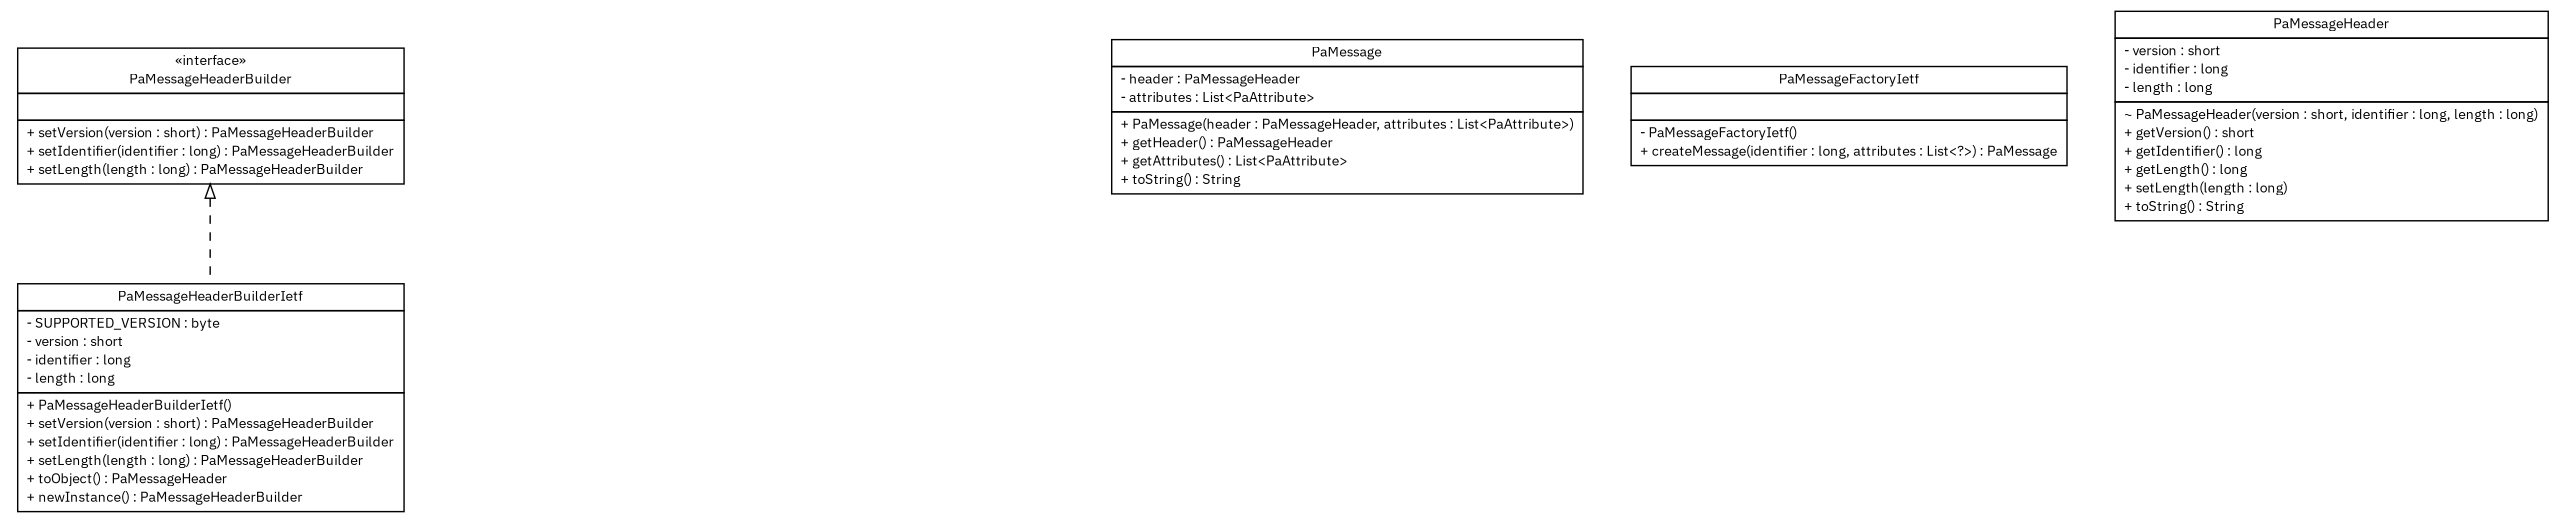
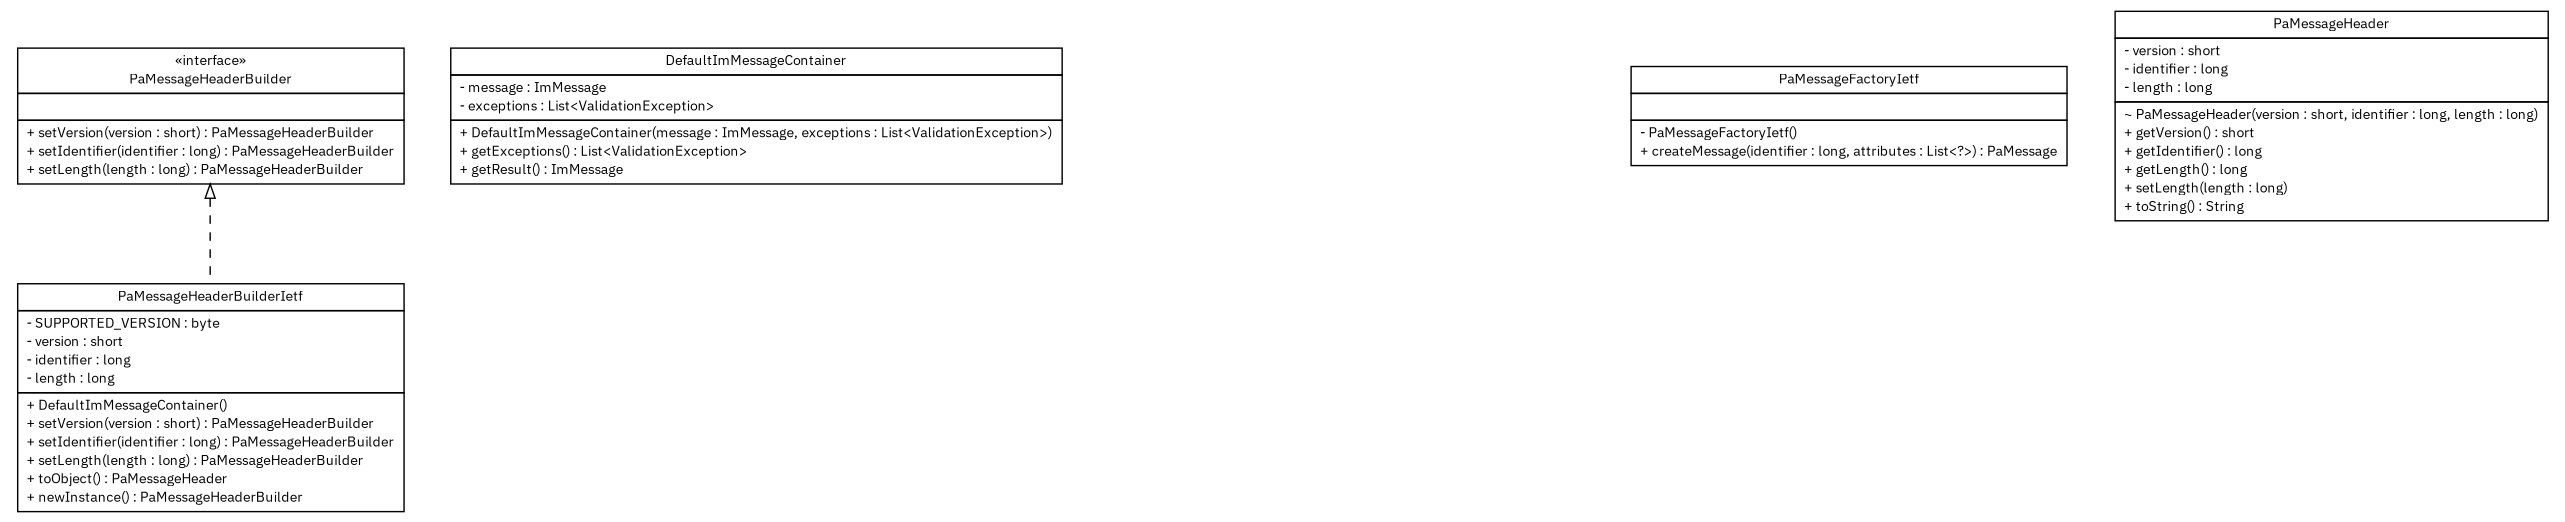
none -> (756, 116)
(1347, 116) -> none
(129, 405) -> (127, 405)
